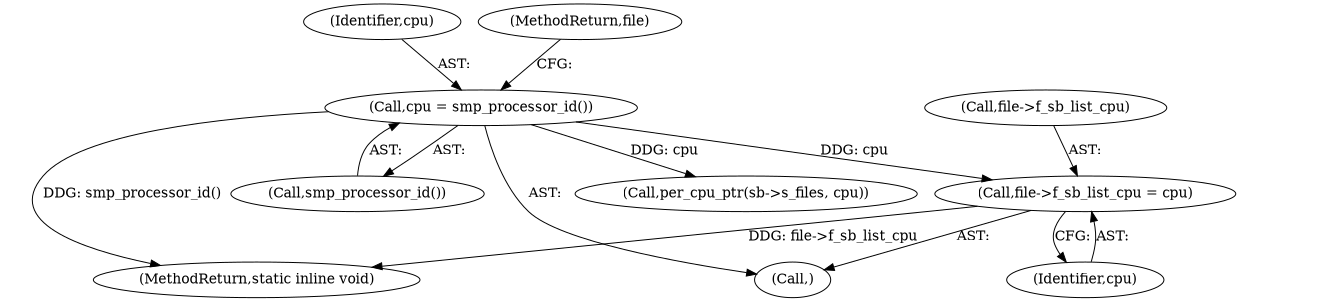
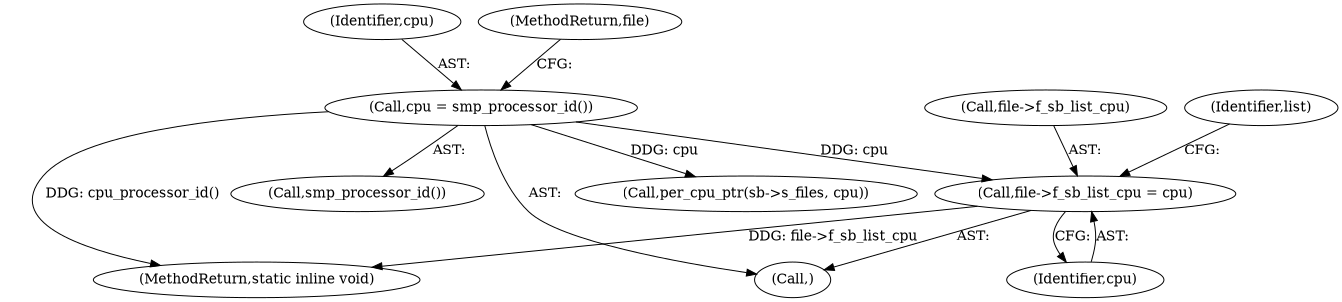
none -> (1261, 108)
(367, 147) -> none
(133, 194) -> (133, 194)
